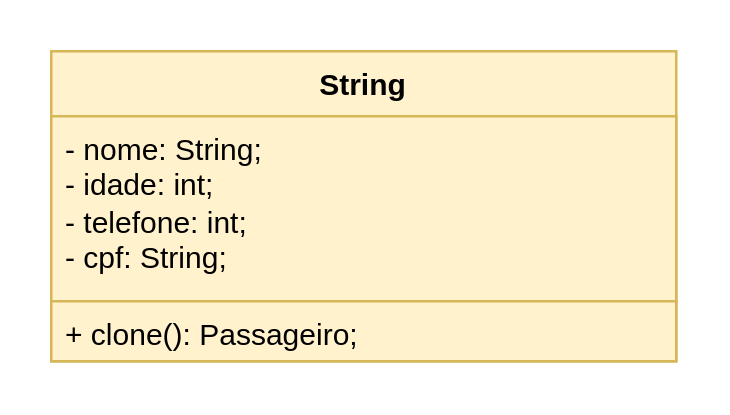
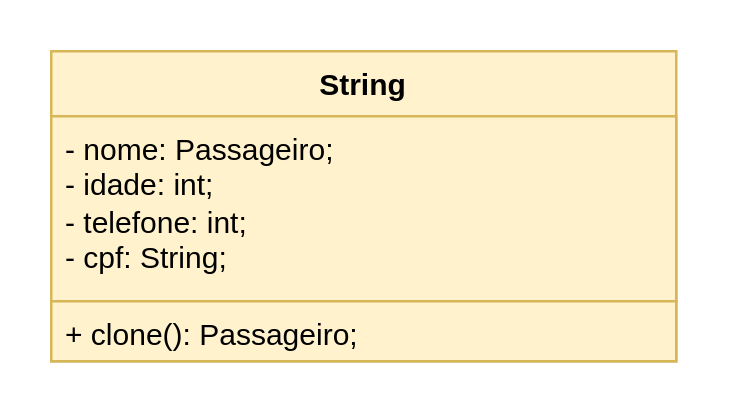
(177, 206) -> (206, 206)
